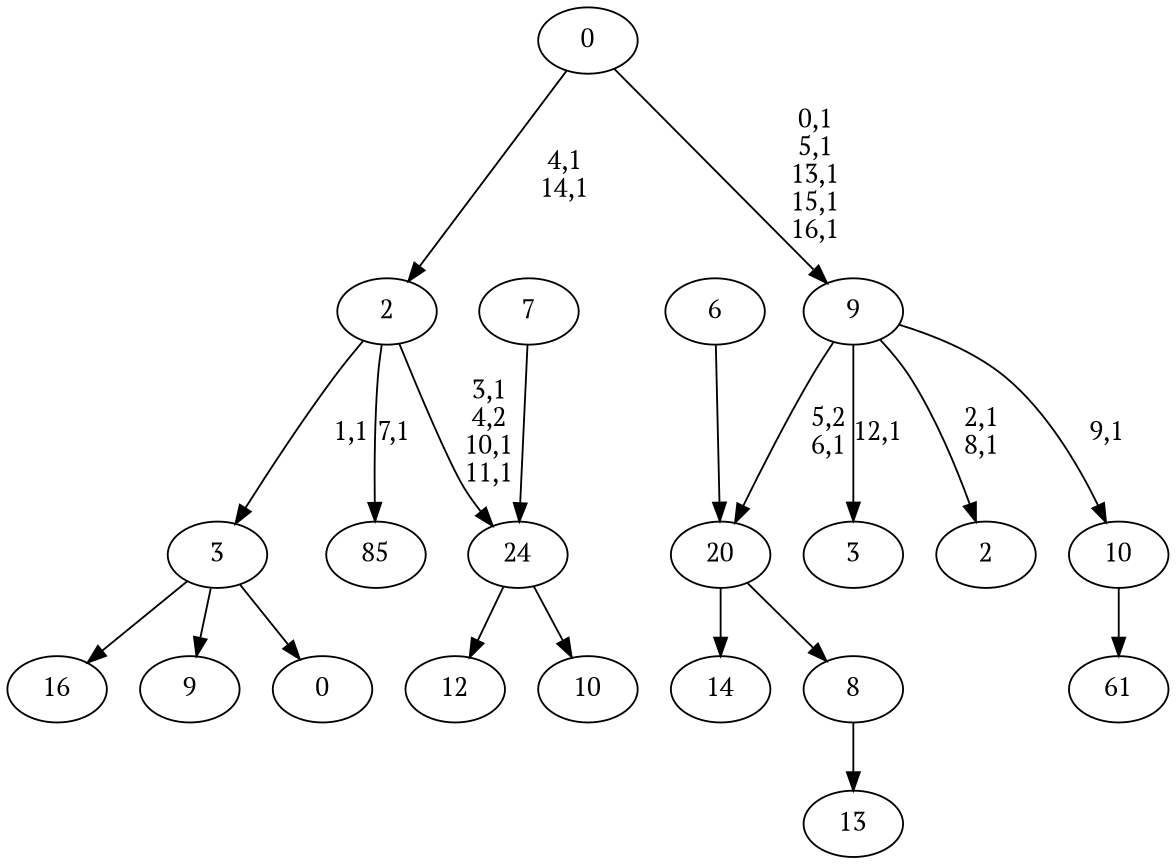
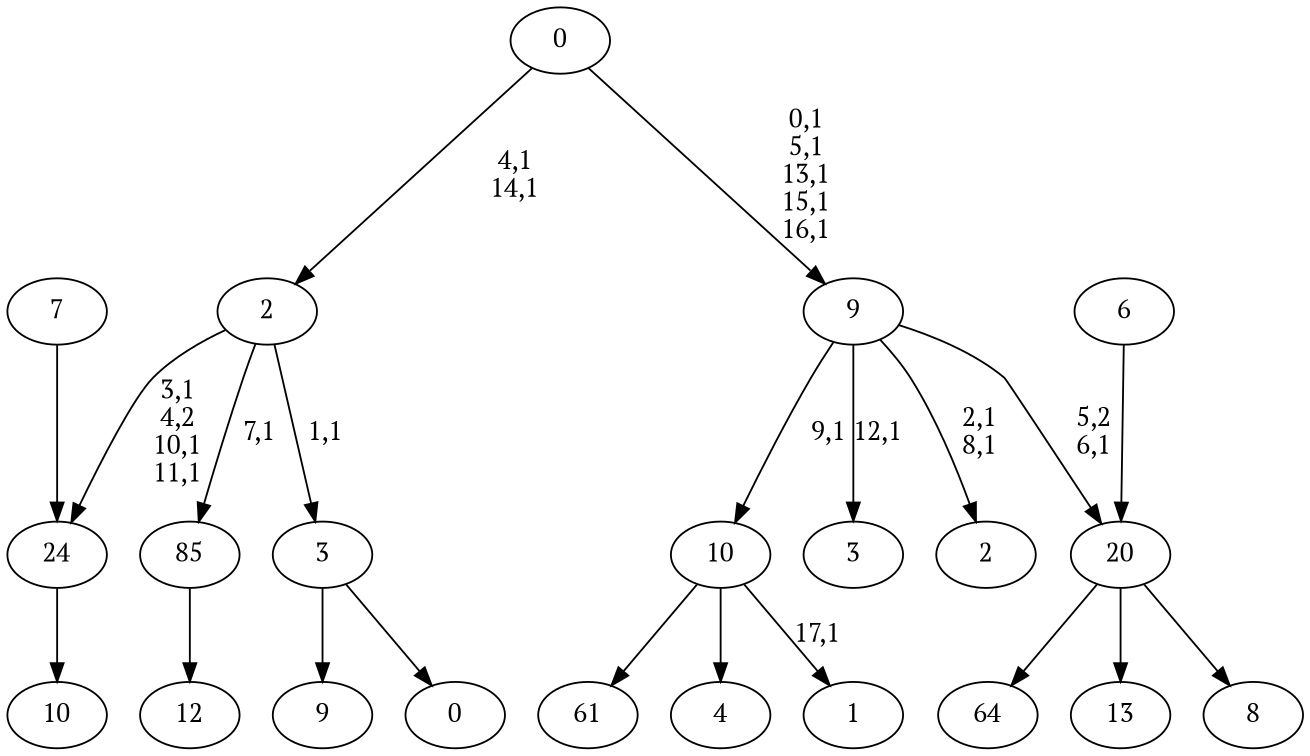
(491, 614) -> (190, 626)
(57, 689) -> none
(721, 689) -> (988, 715)
none -> (721, 715)
none -> (853, 715)
(853, 747) -> (1121, 626)
